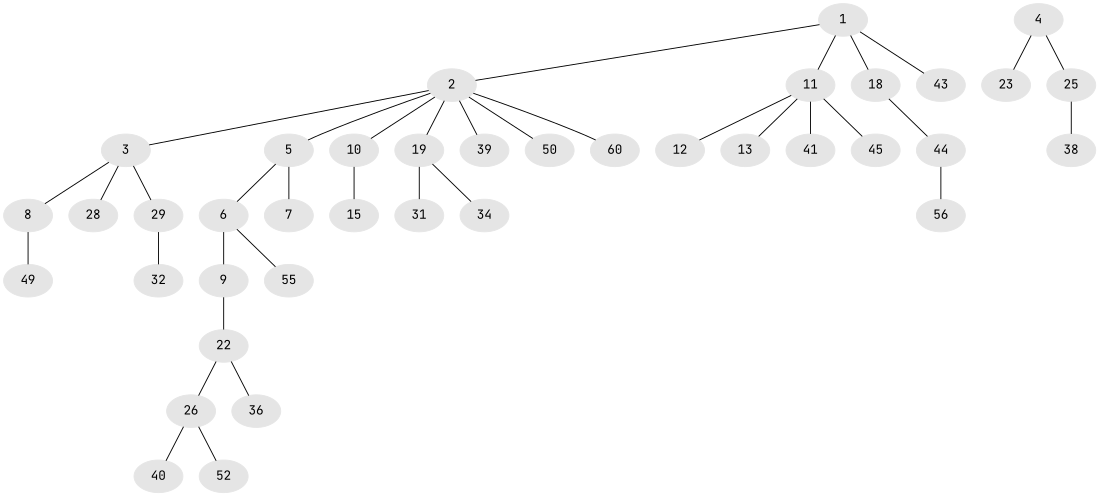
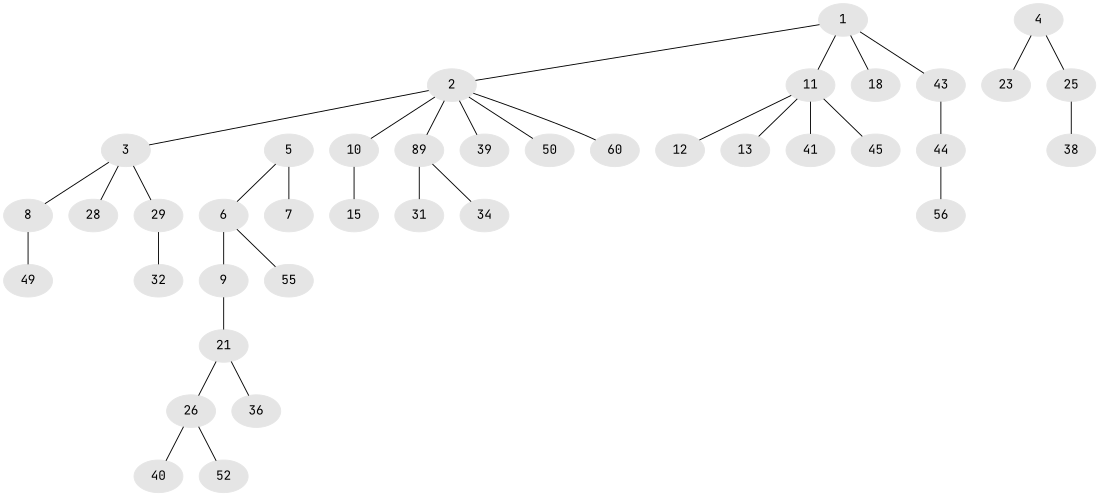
(369, 115) -> none
(908, 118) -> (941, 118)
(419, 150) -> (419, 150)
(224, 346) -> (224, 346)
